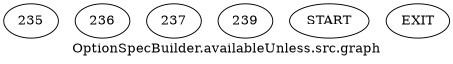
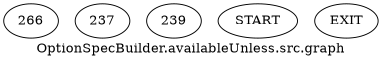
(31, 21) -> none
(103, 21) -> (31, 21)
